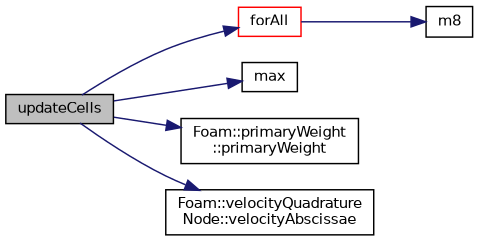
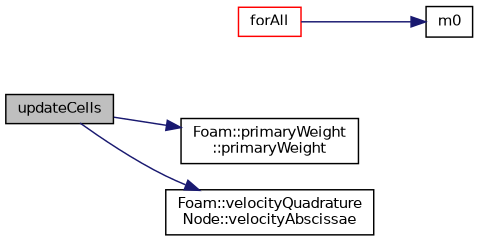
(449, 22) -> (449, 22)
(150, 57) -> none
(270, 77) -> none
